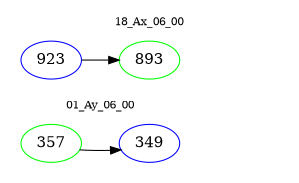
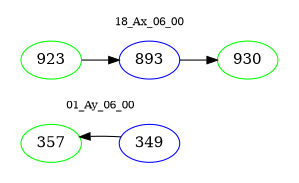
(51, 60) -> (51, 60)
(149, 60) -> (149, 60)
none -> (248, 60)
(95, 150) -> (106, 136)
